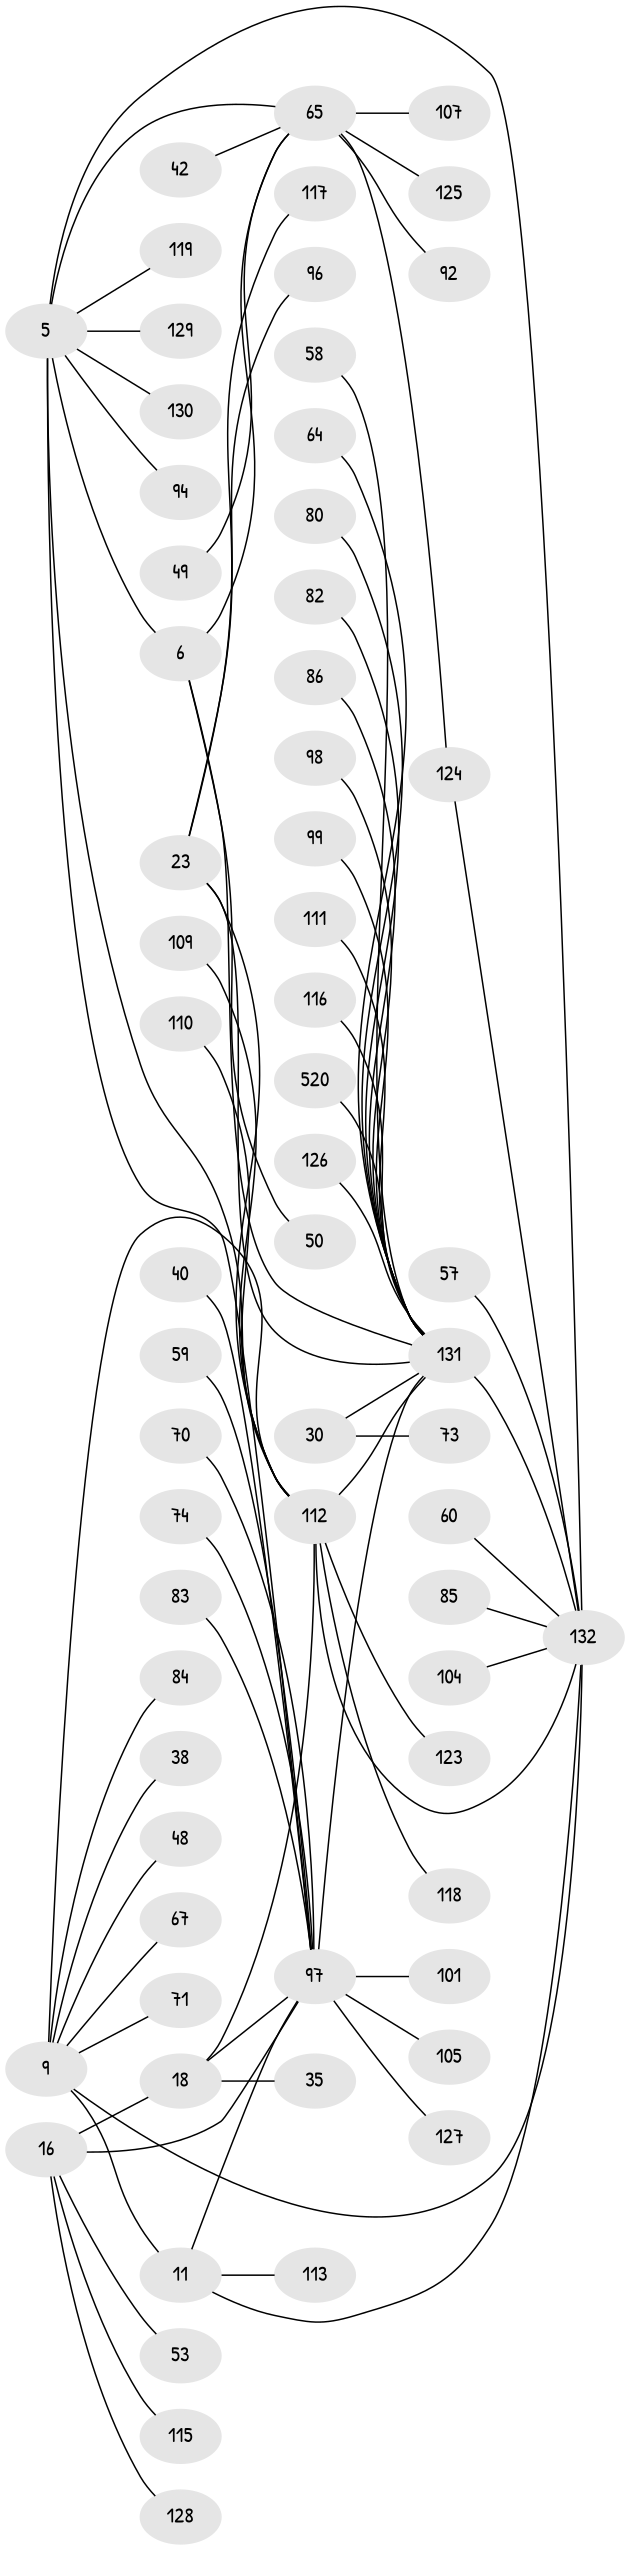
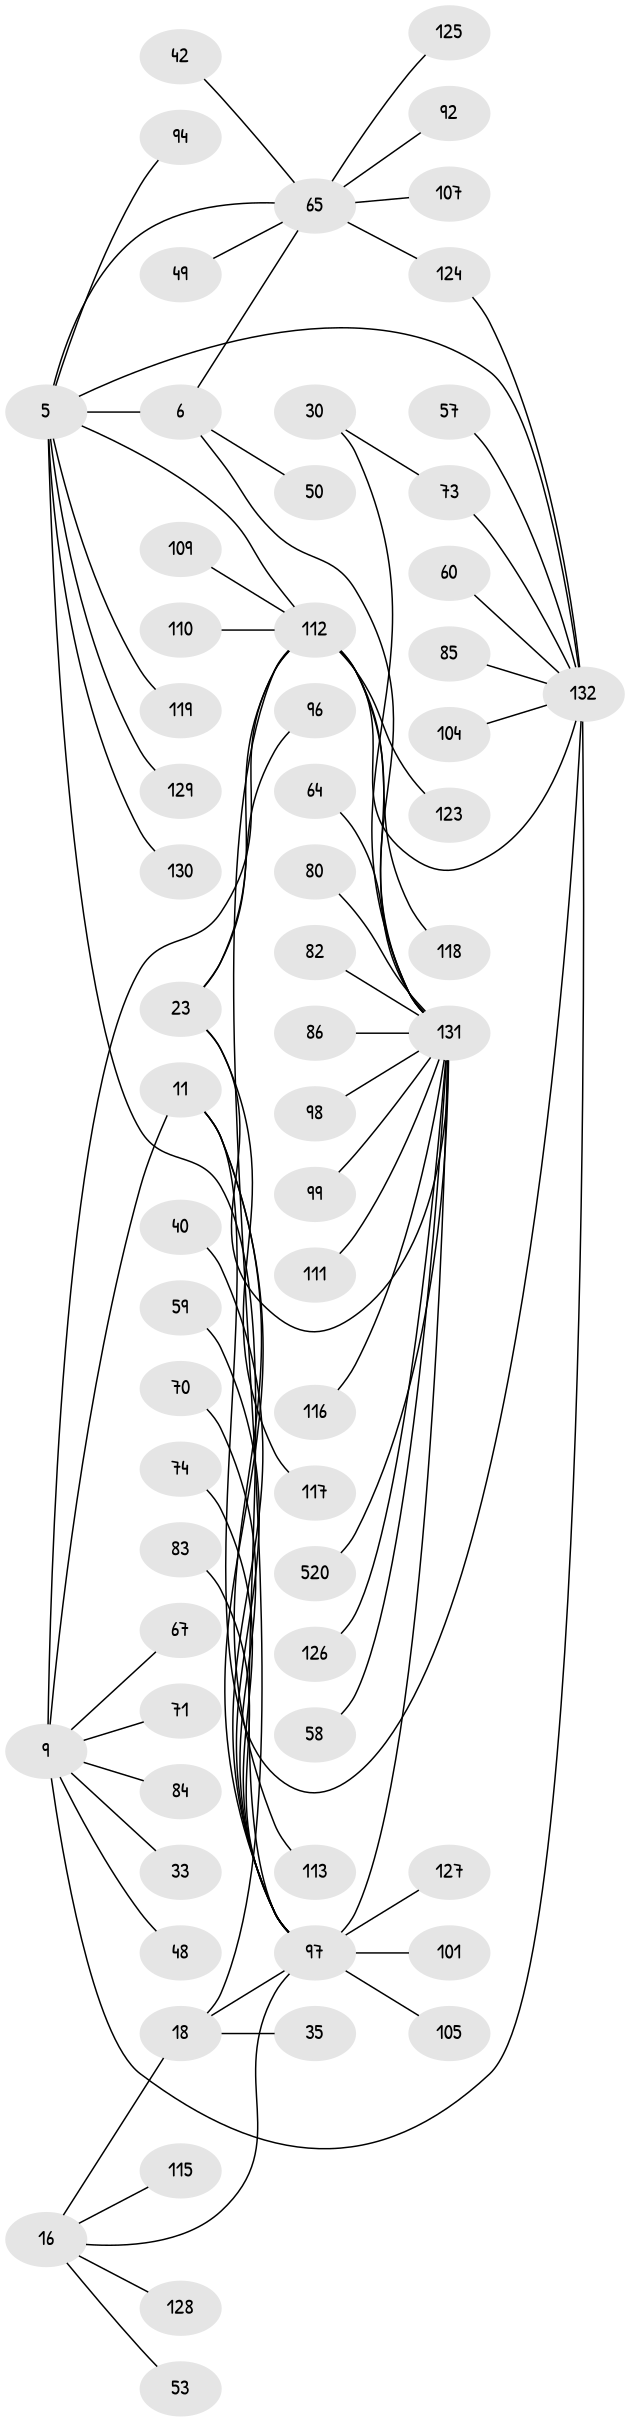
(536, 1489) -> (526, 588)
(181, 1759) -> (181, 1872)
